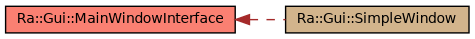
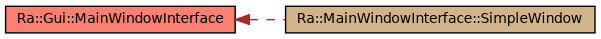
(377, 20) -> (440, 20)
